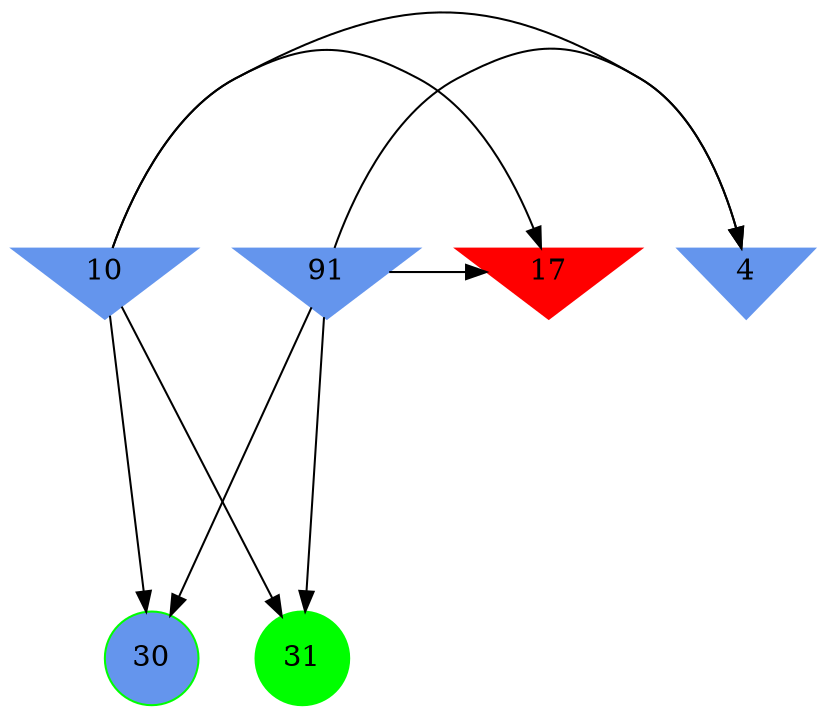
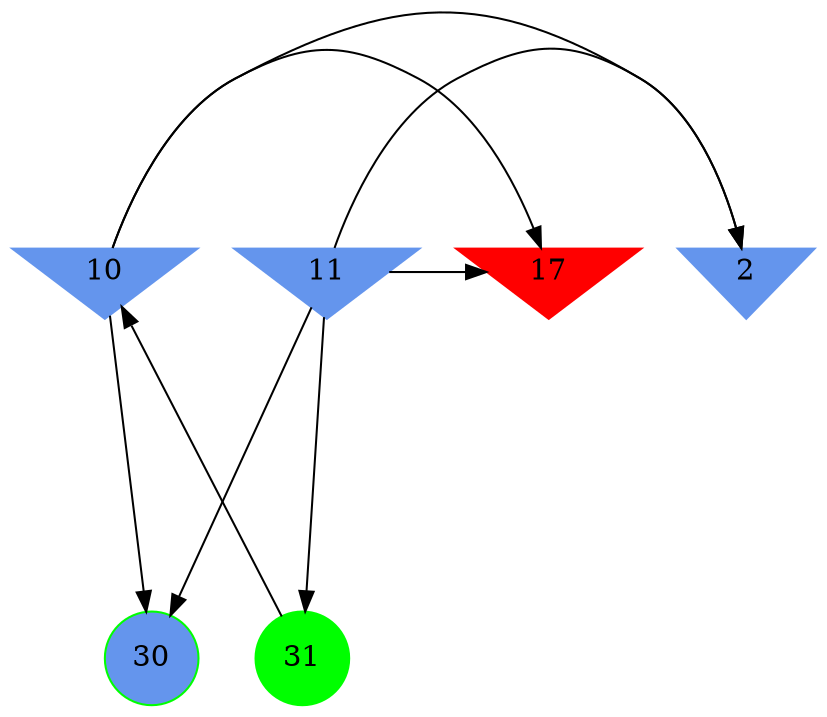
(327, 272) -> (327, 272)
(746, 272) -> (746, 272)
(197, 452) -> (207, 471)
